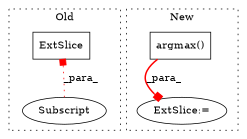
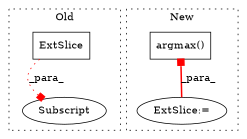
(145, 76) -> (181, 82)
(64, 82) -> (28, 76)
